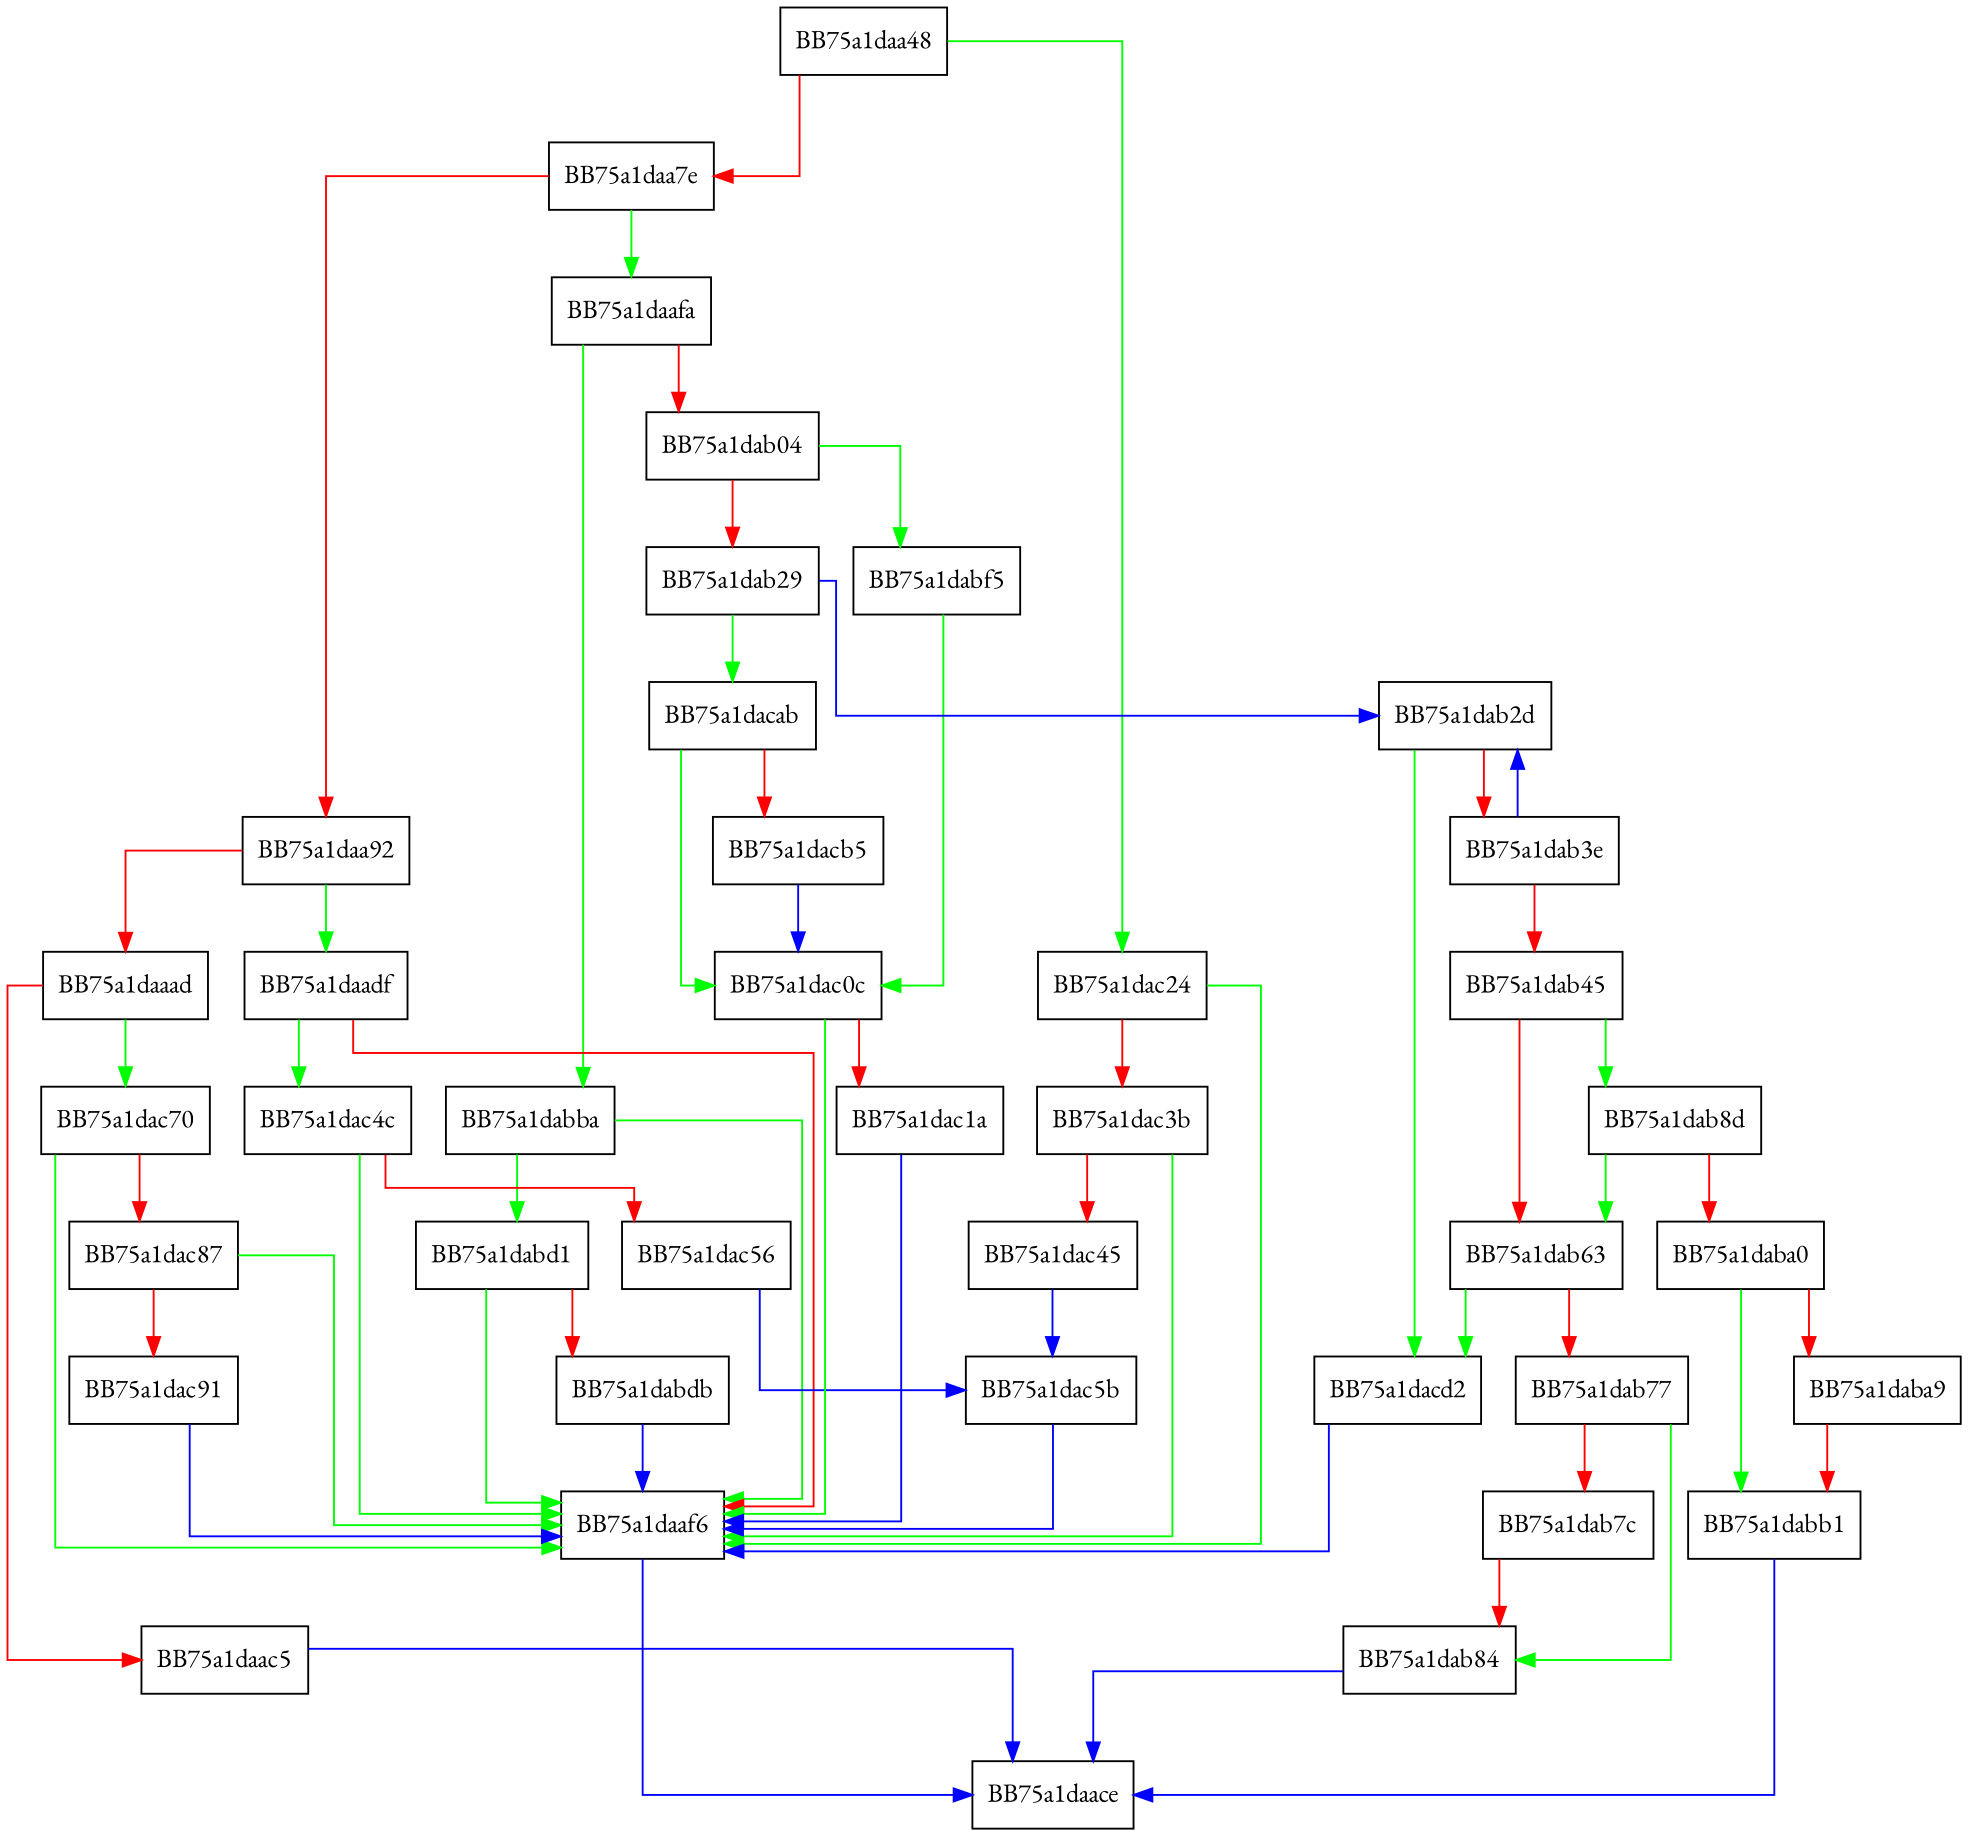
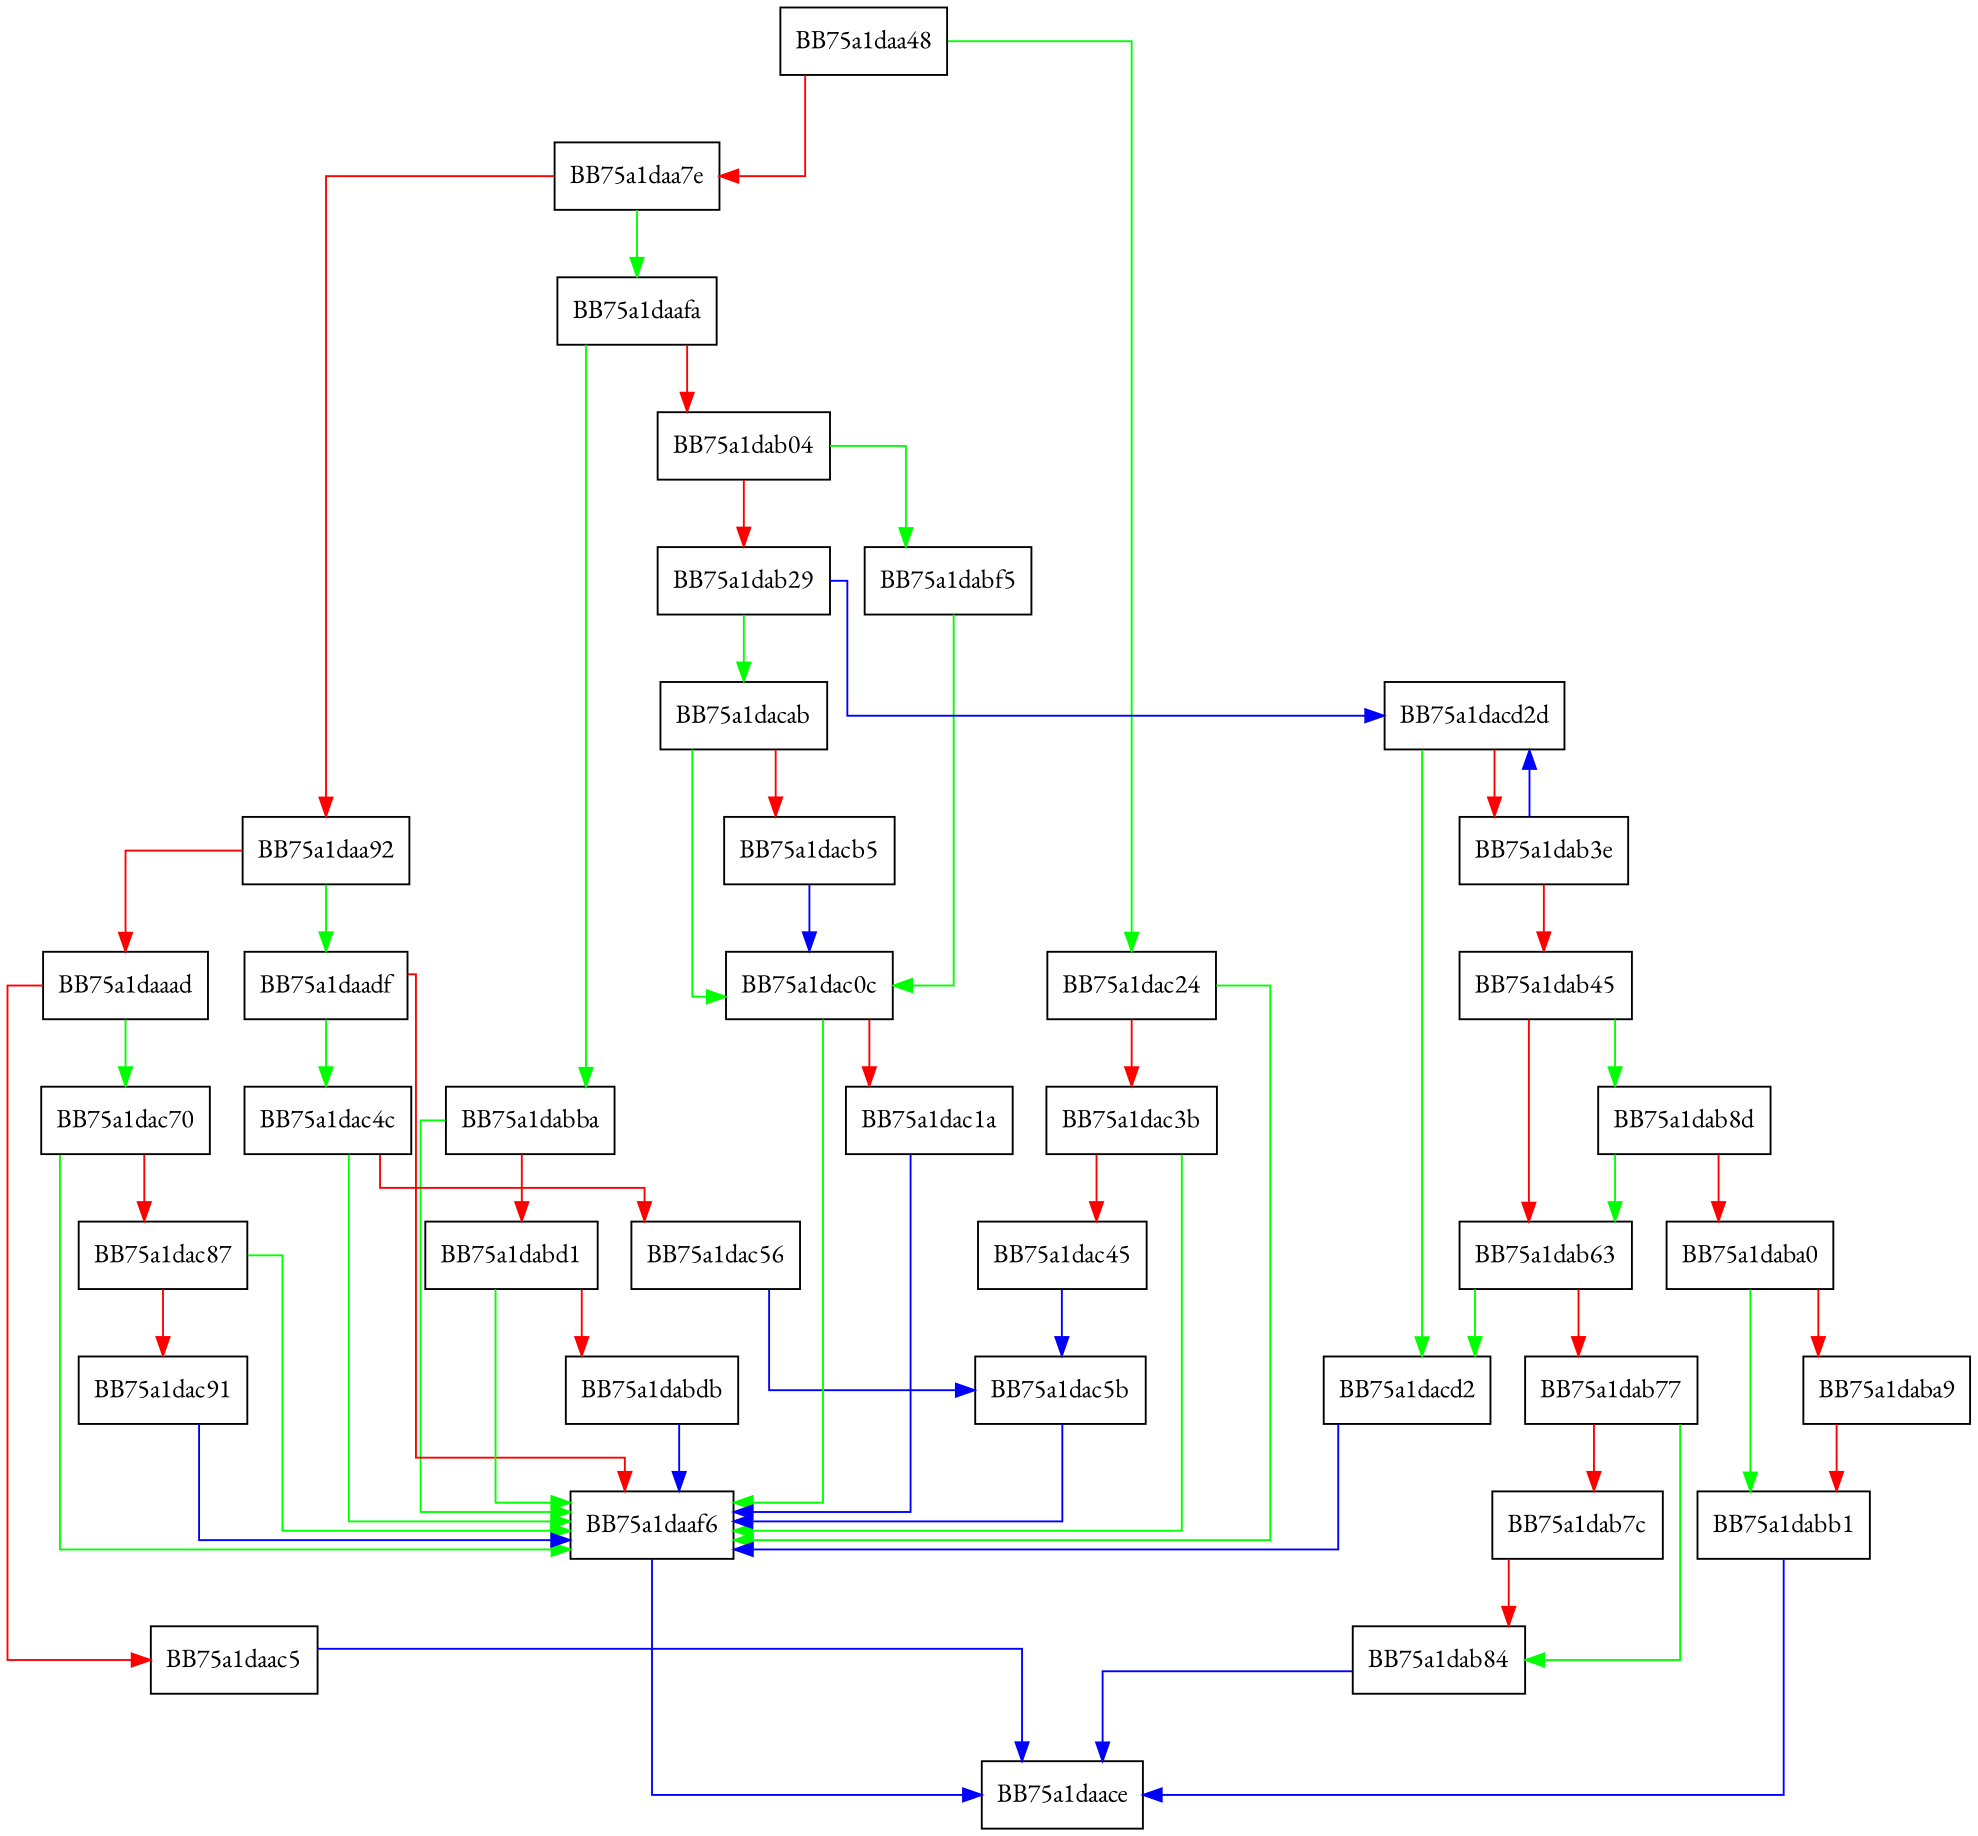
(1465, 716) -> (1475, 716)
(517, 1176) -> (522, 1176)
